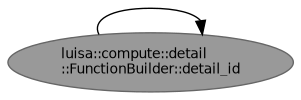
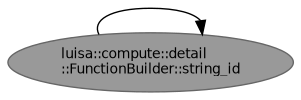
(151, 62) -> (151, 62)
